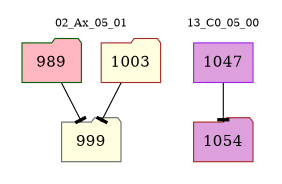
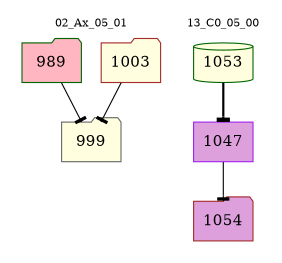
none -> (223, 63)
